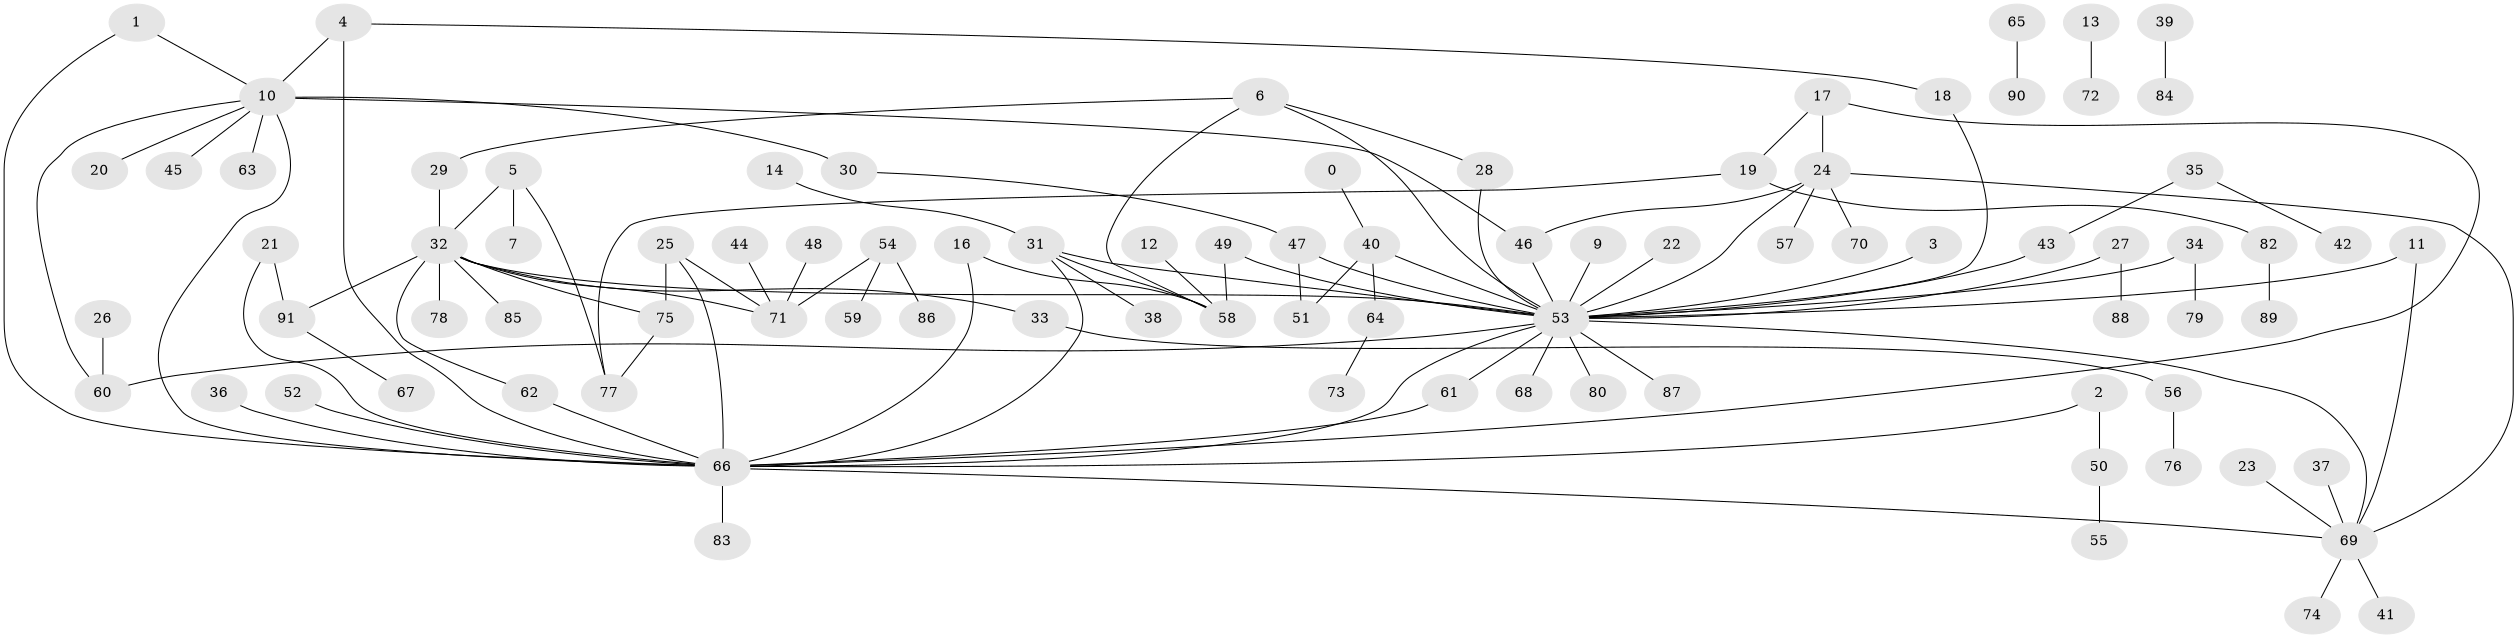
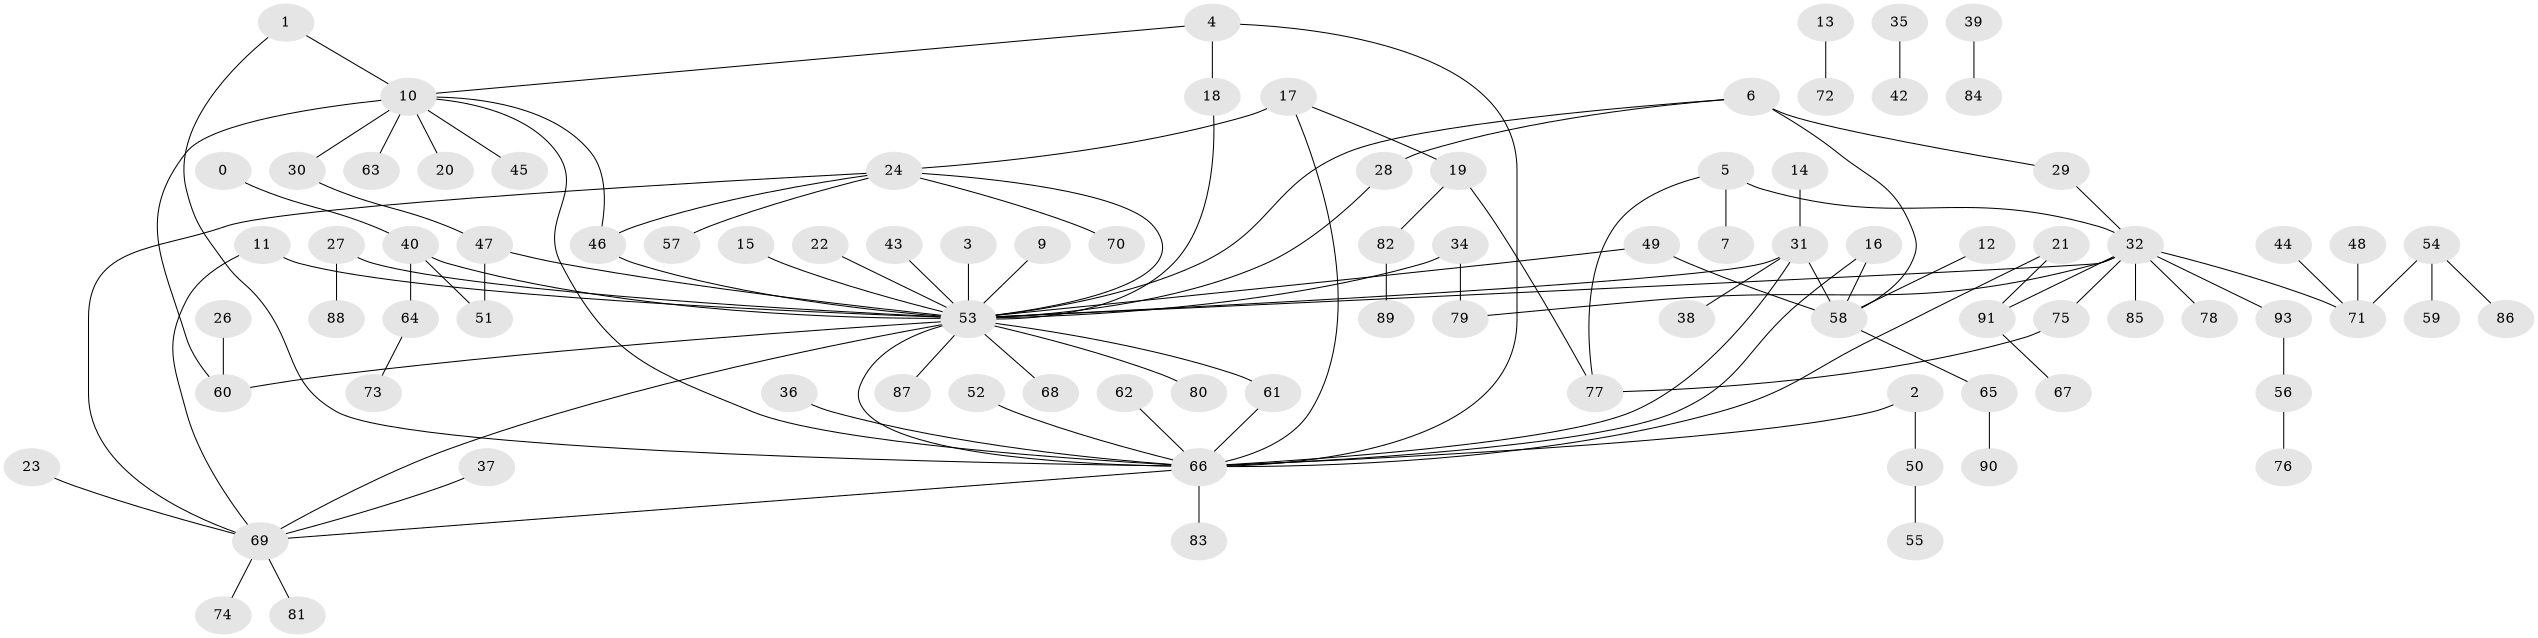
(2111, 213) -> none
(666, 245) -> none
none -> (746, 245)
(1040, 319) -> (2284, 319)
(414, 346) -> (1834, 295)
none -> (1914, 356)
(2387, 615) -> (297, 615)
